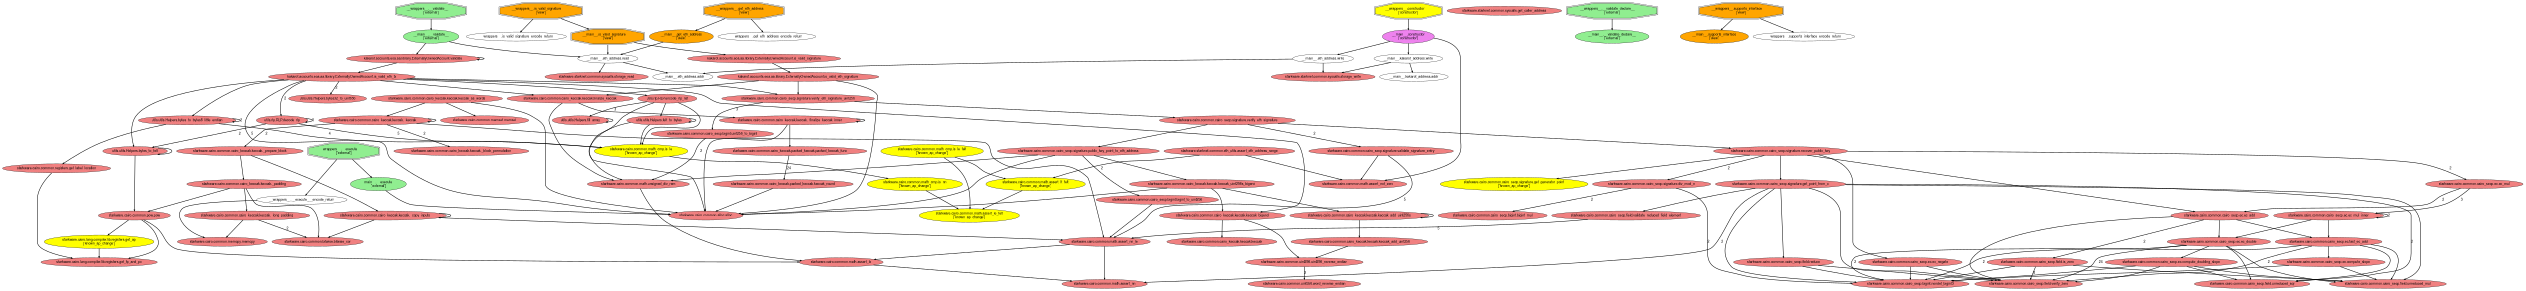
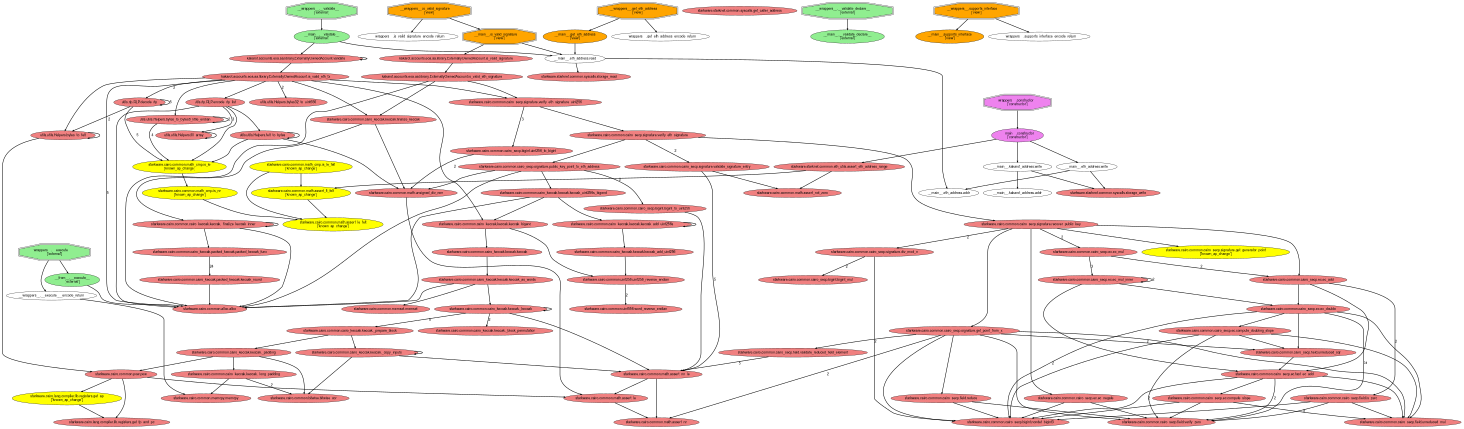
(1408, 11) -> (1018, 102)
(1460, 128) -> (930, 151)
(267, 134) -> (430, 320)
(57, 168) -> none
(378, 184) -> (72, 280)
(2049, 229) -> (1186, 410)
none -> (487, 265)
(2368, 273) -> (1288, 362)
